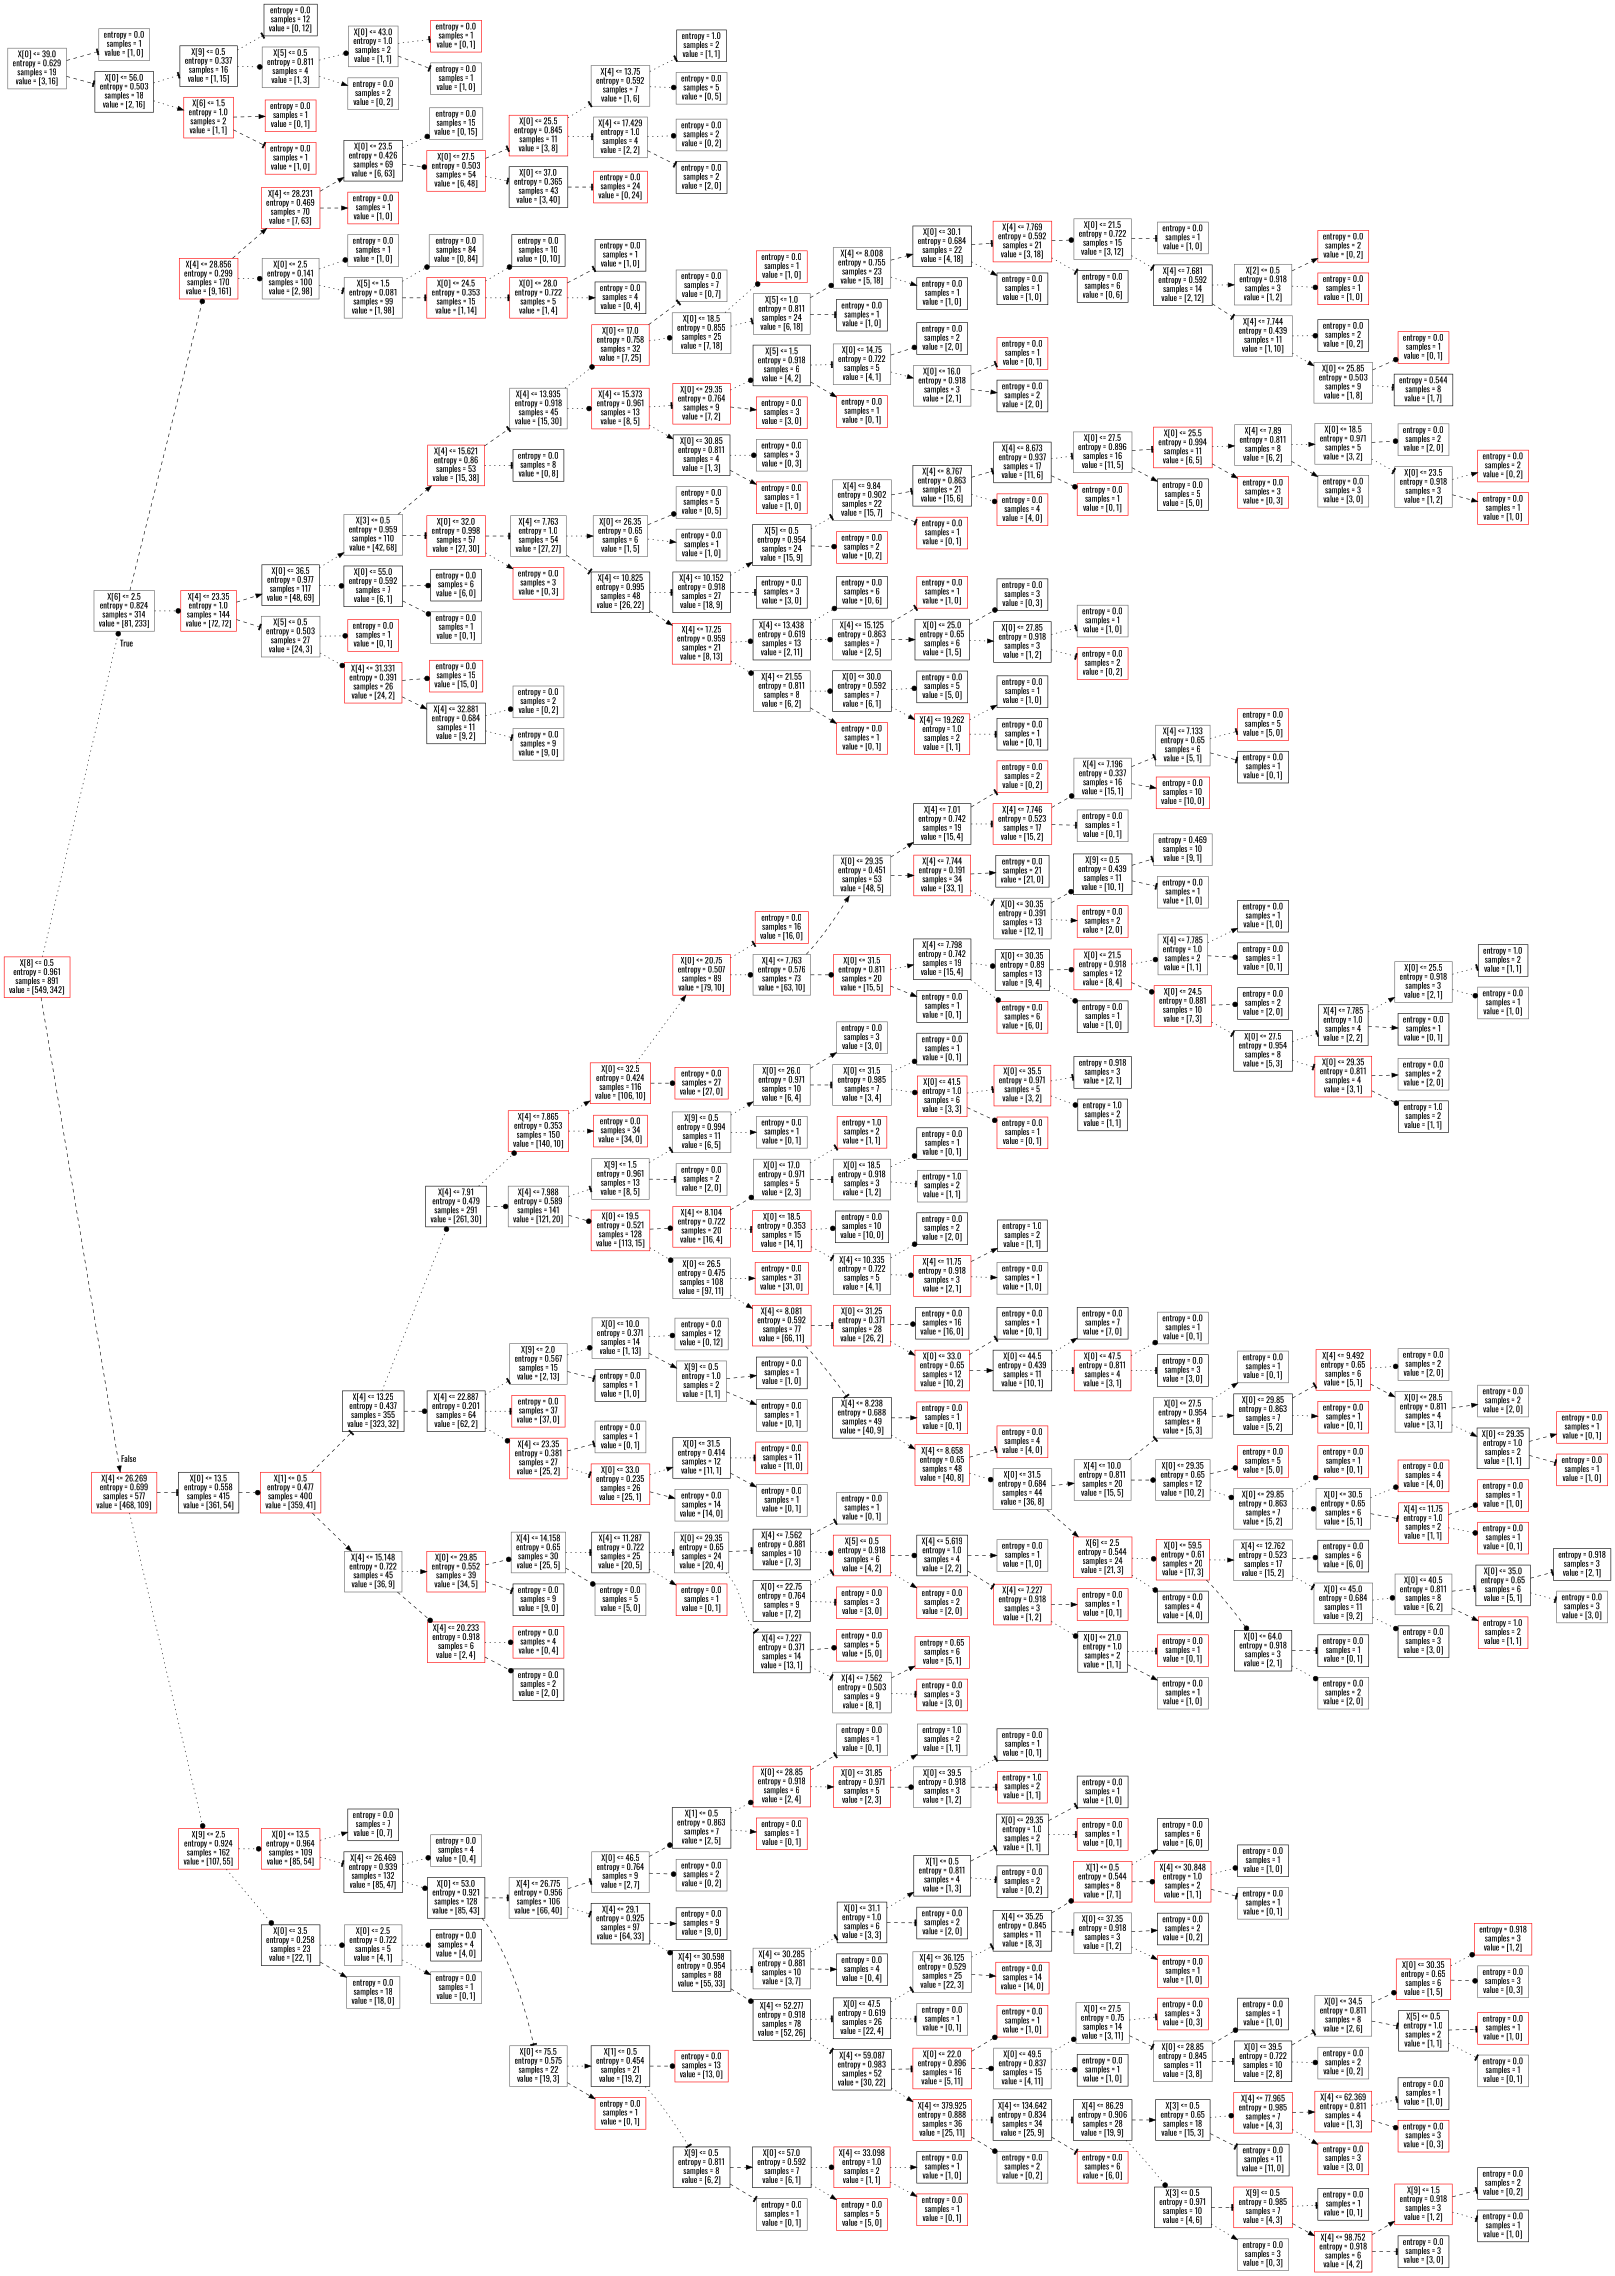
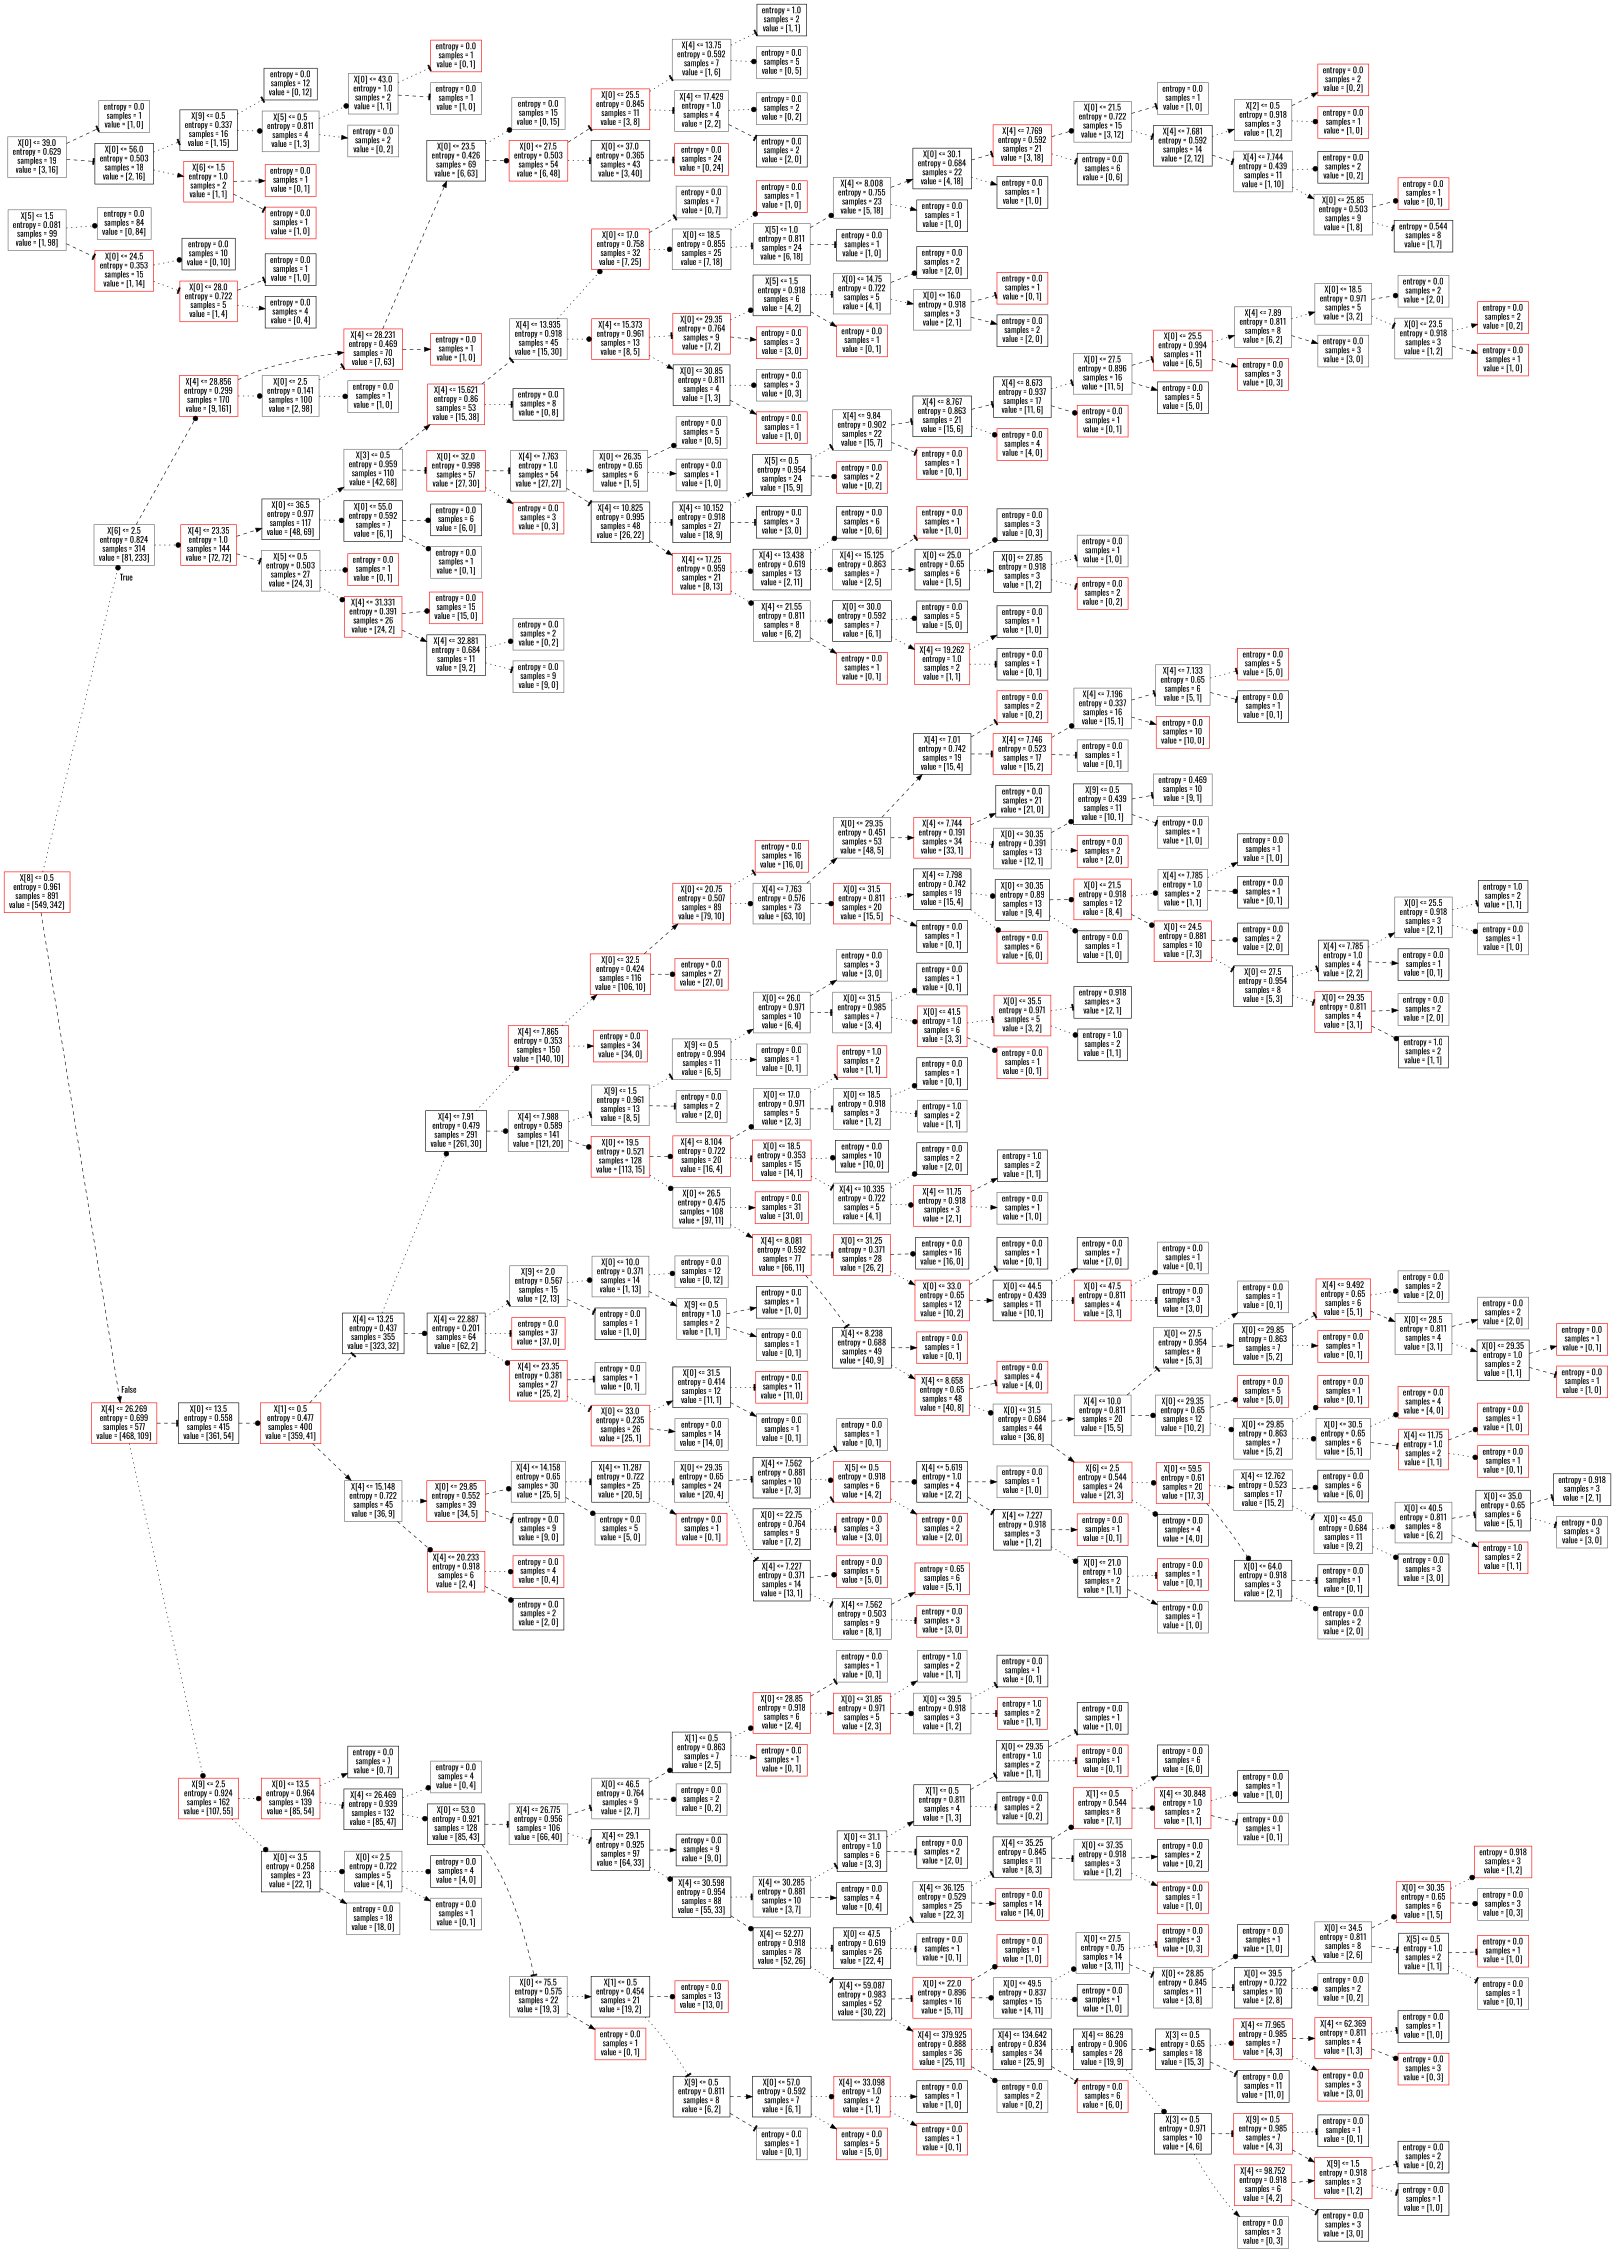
(330, 288) -> (330, 374)
(981, 824) -> (981, 754)
(659, 1032) -> (659, 941)
(1022, 1605) -> (1022, 1530)
(291, 1849) -> (291, 1799)
(1301, 2228) -> (1301, 2155)
